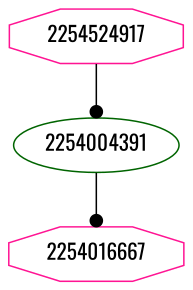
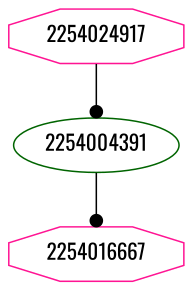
(96, 36) -> (96, 36)
